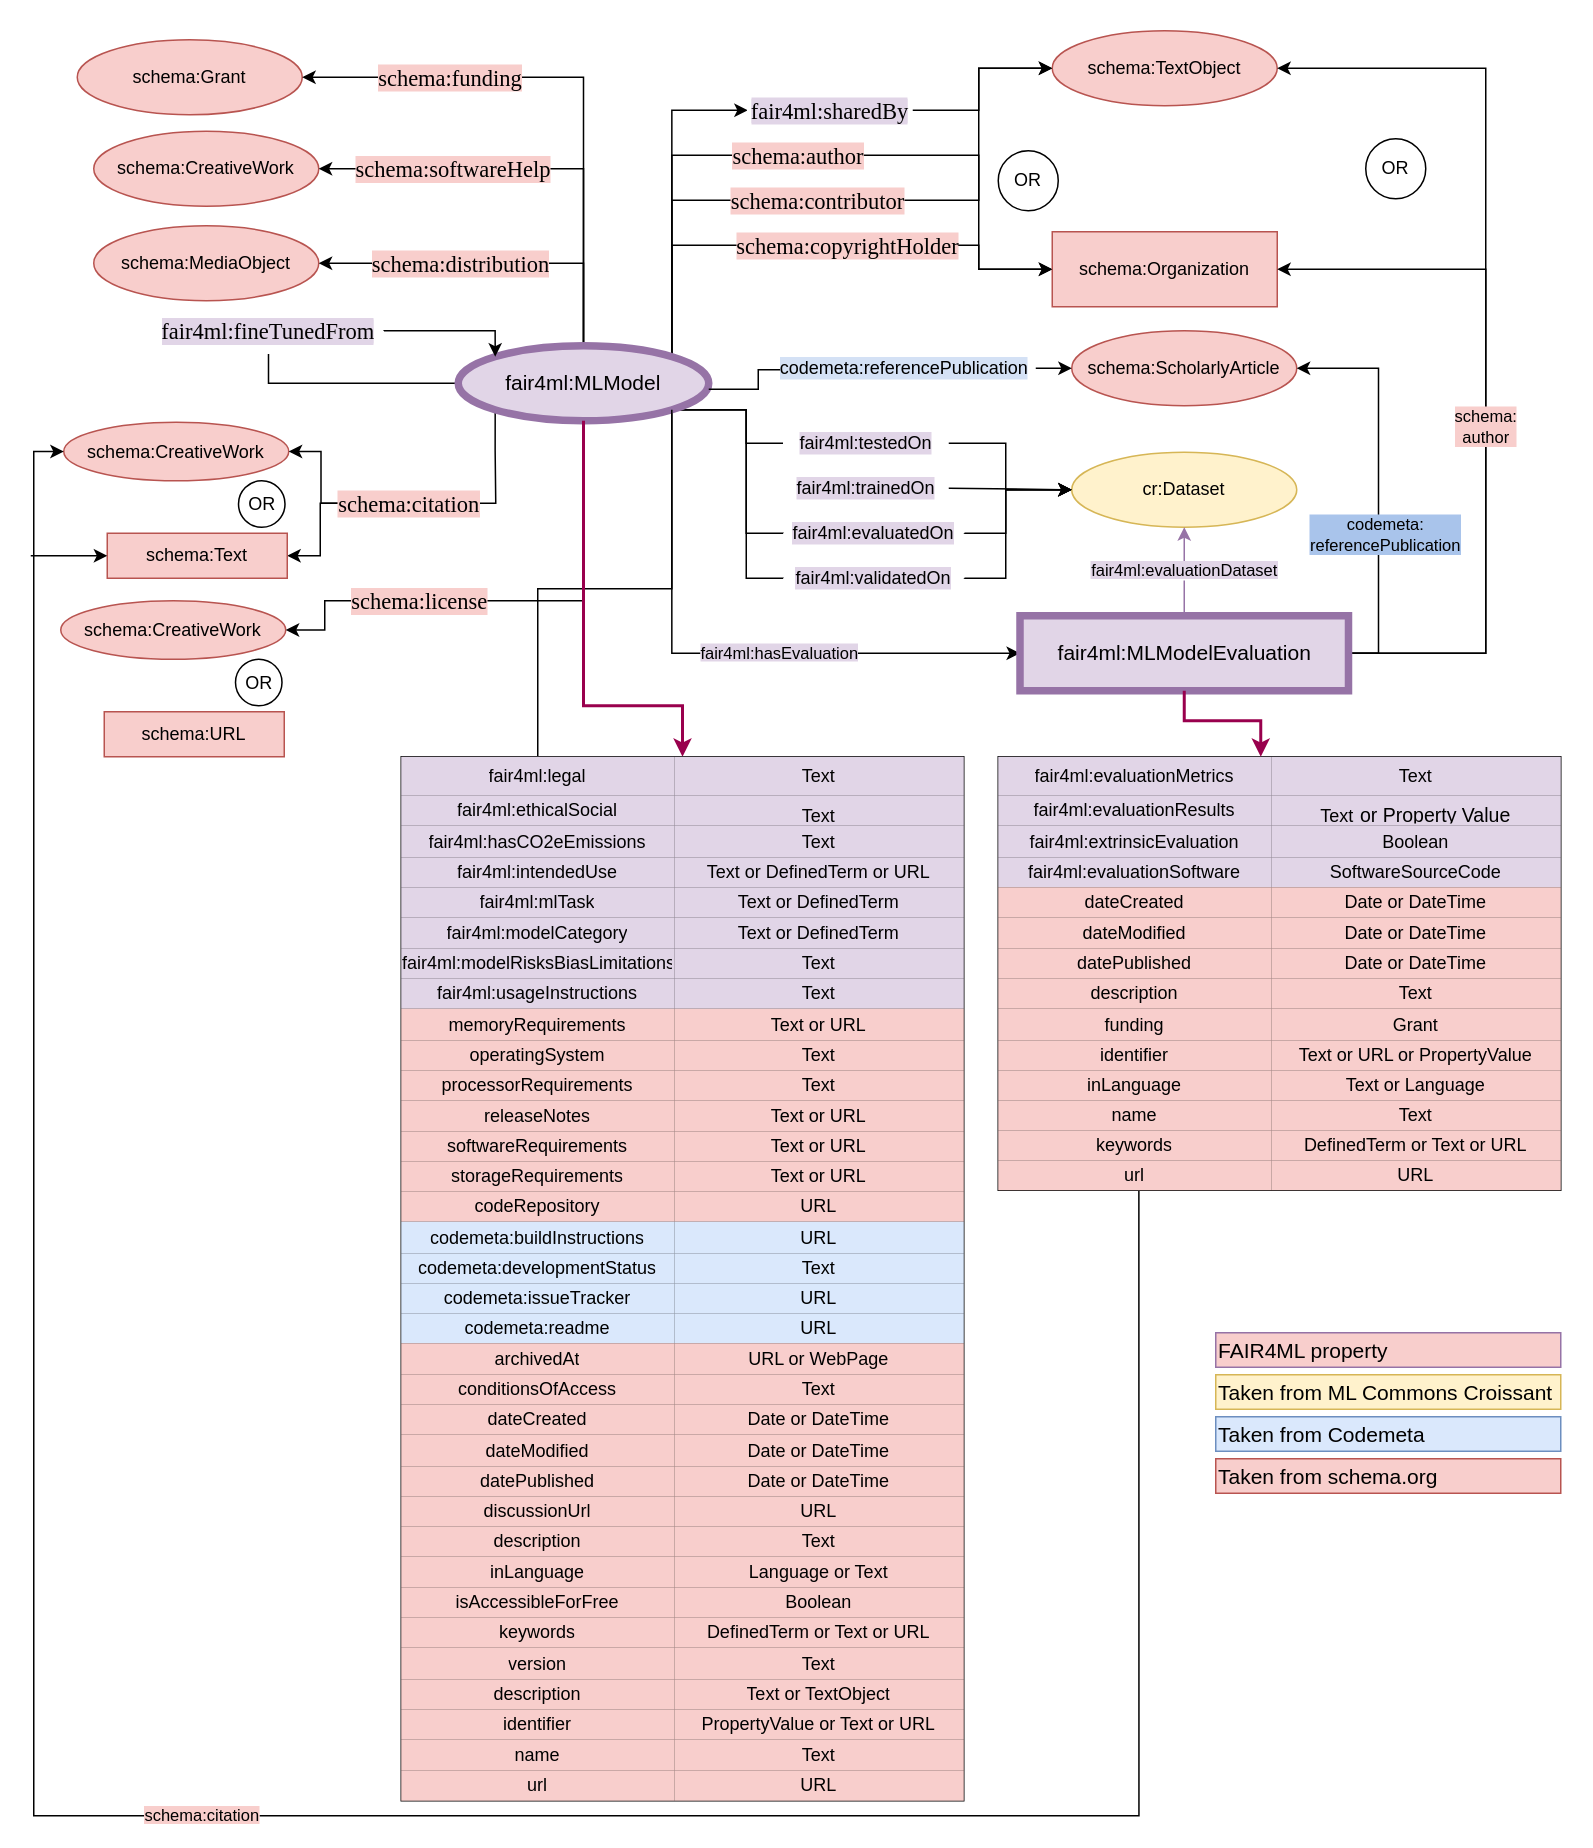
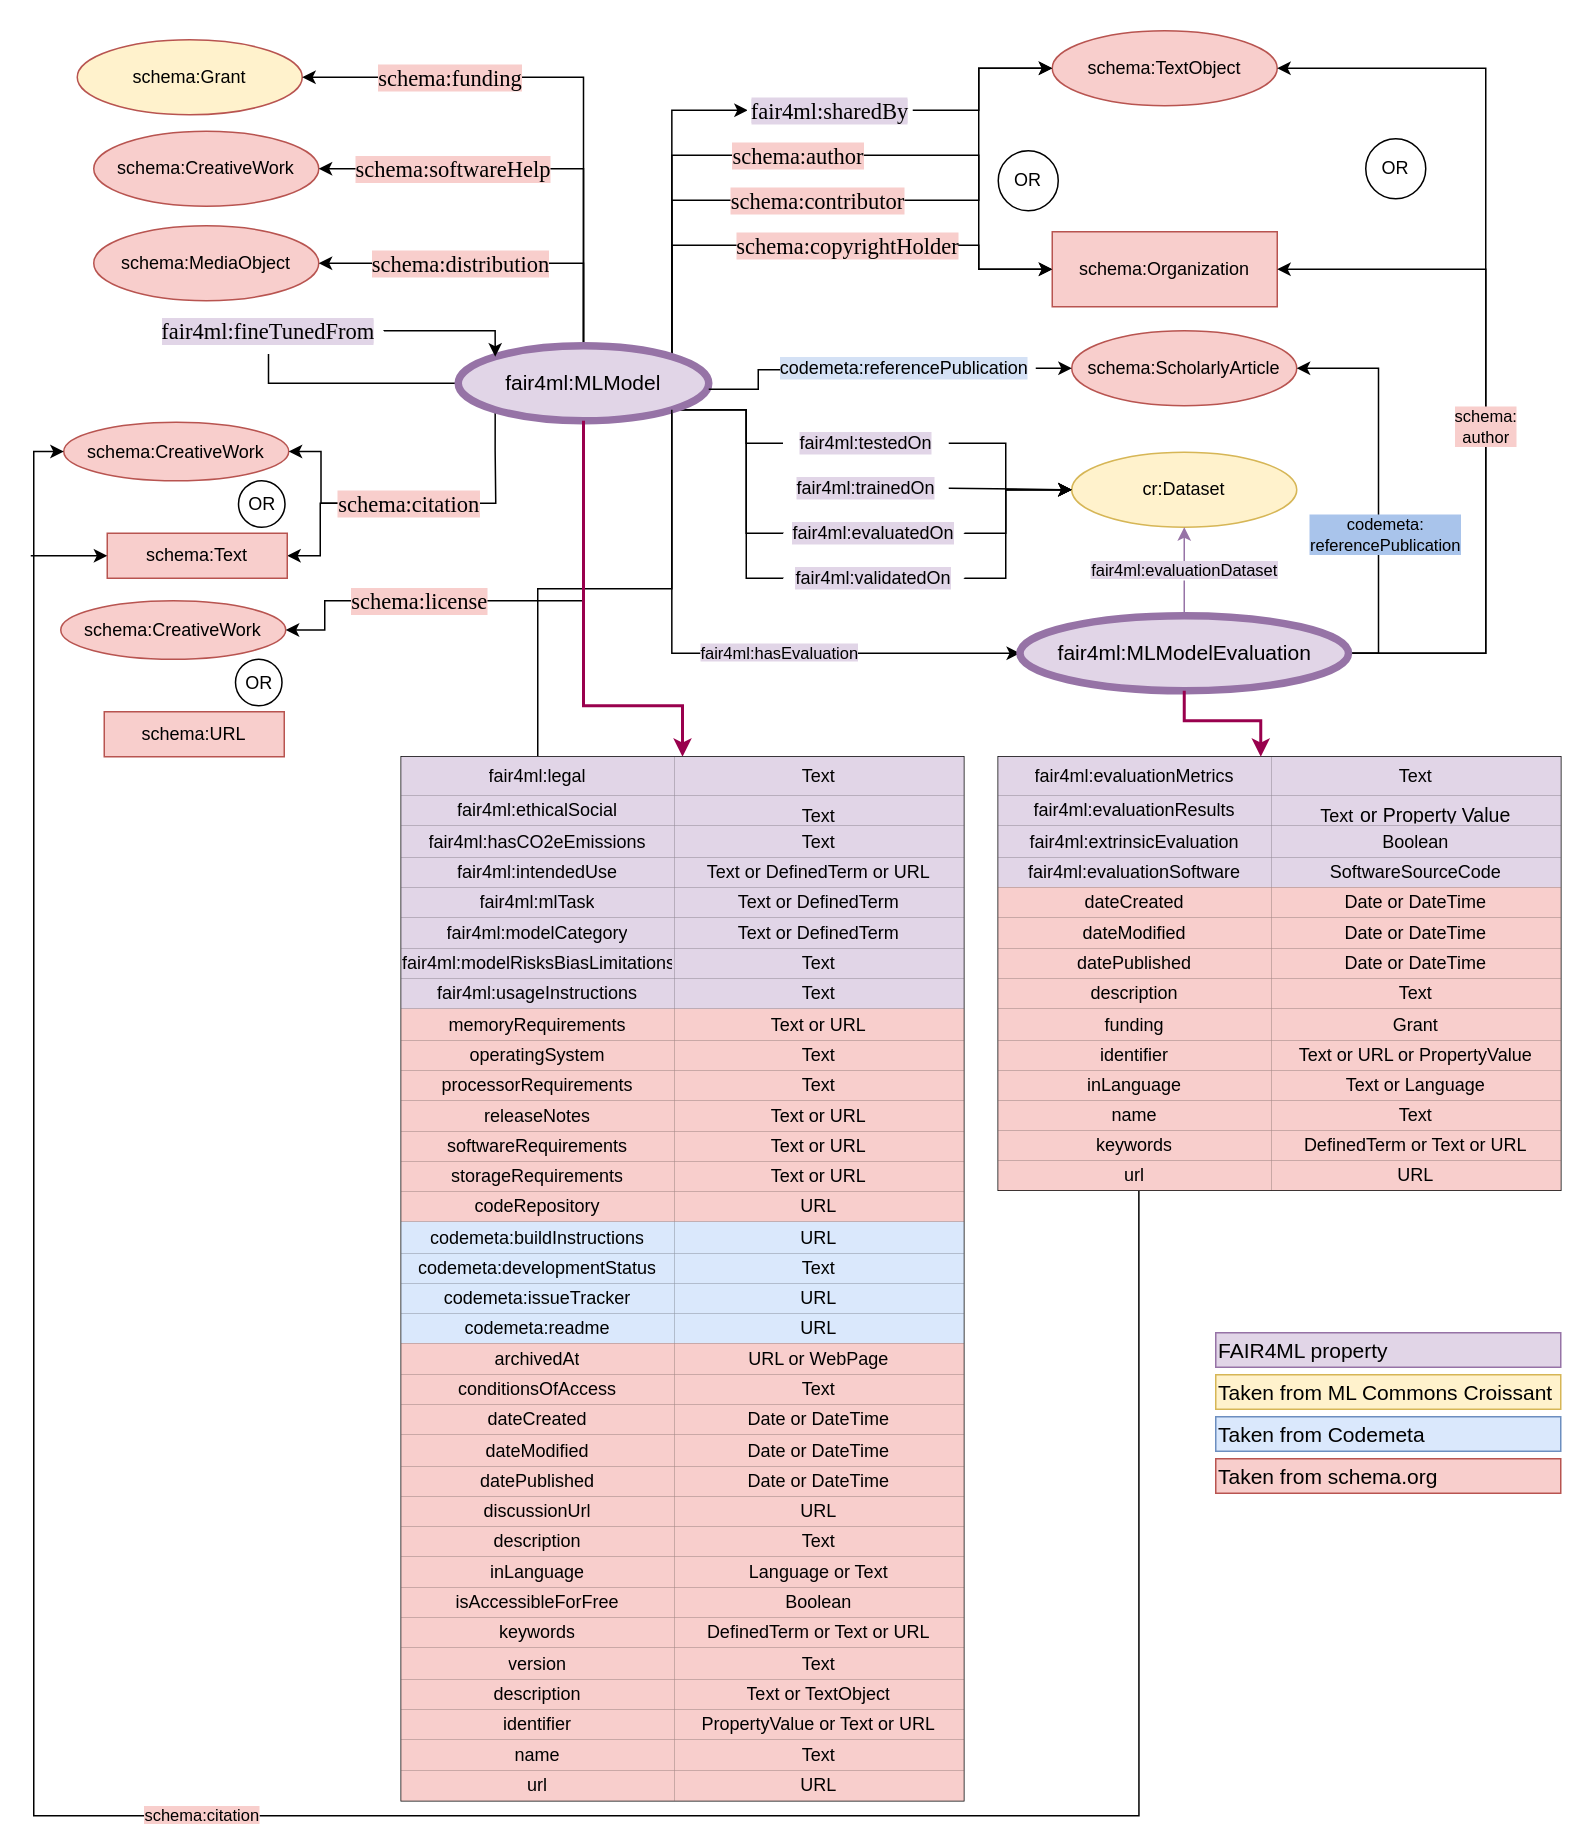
(190, 77) -> (190, 77)
(1184, 653) -> (1184, 653)
(1388, 1350) -> (1388, 1350)
